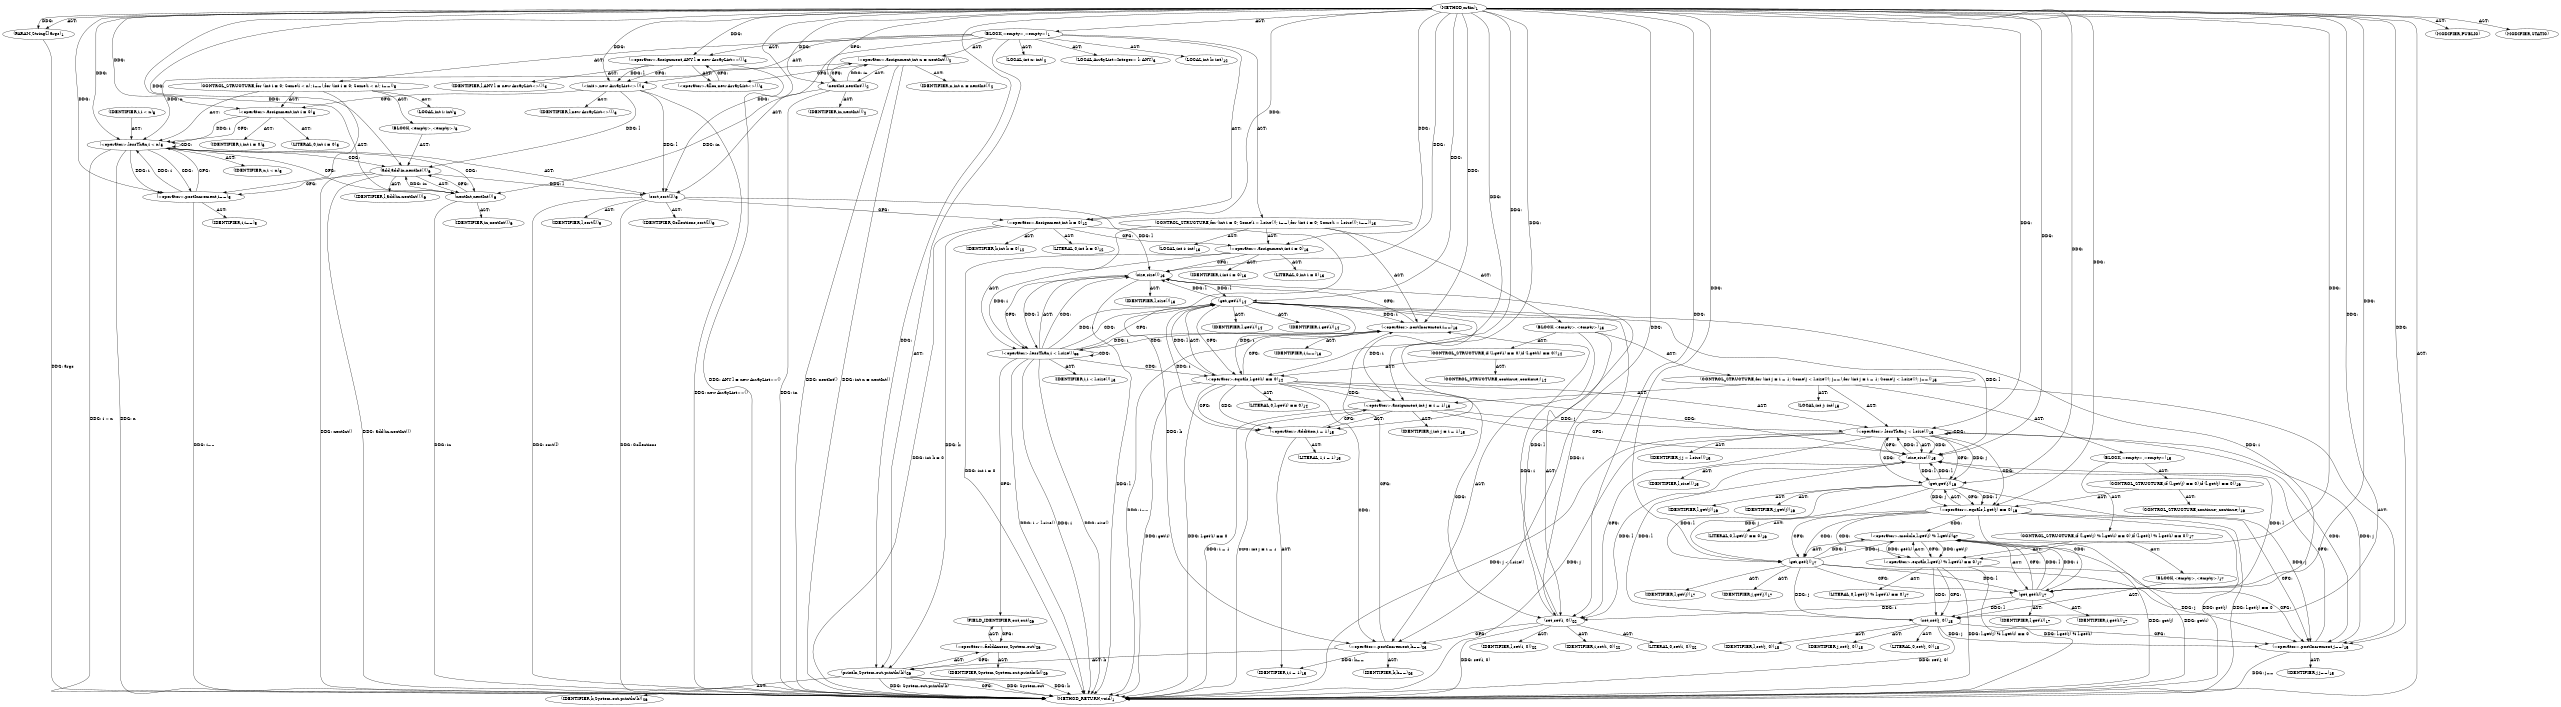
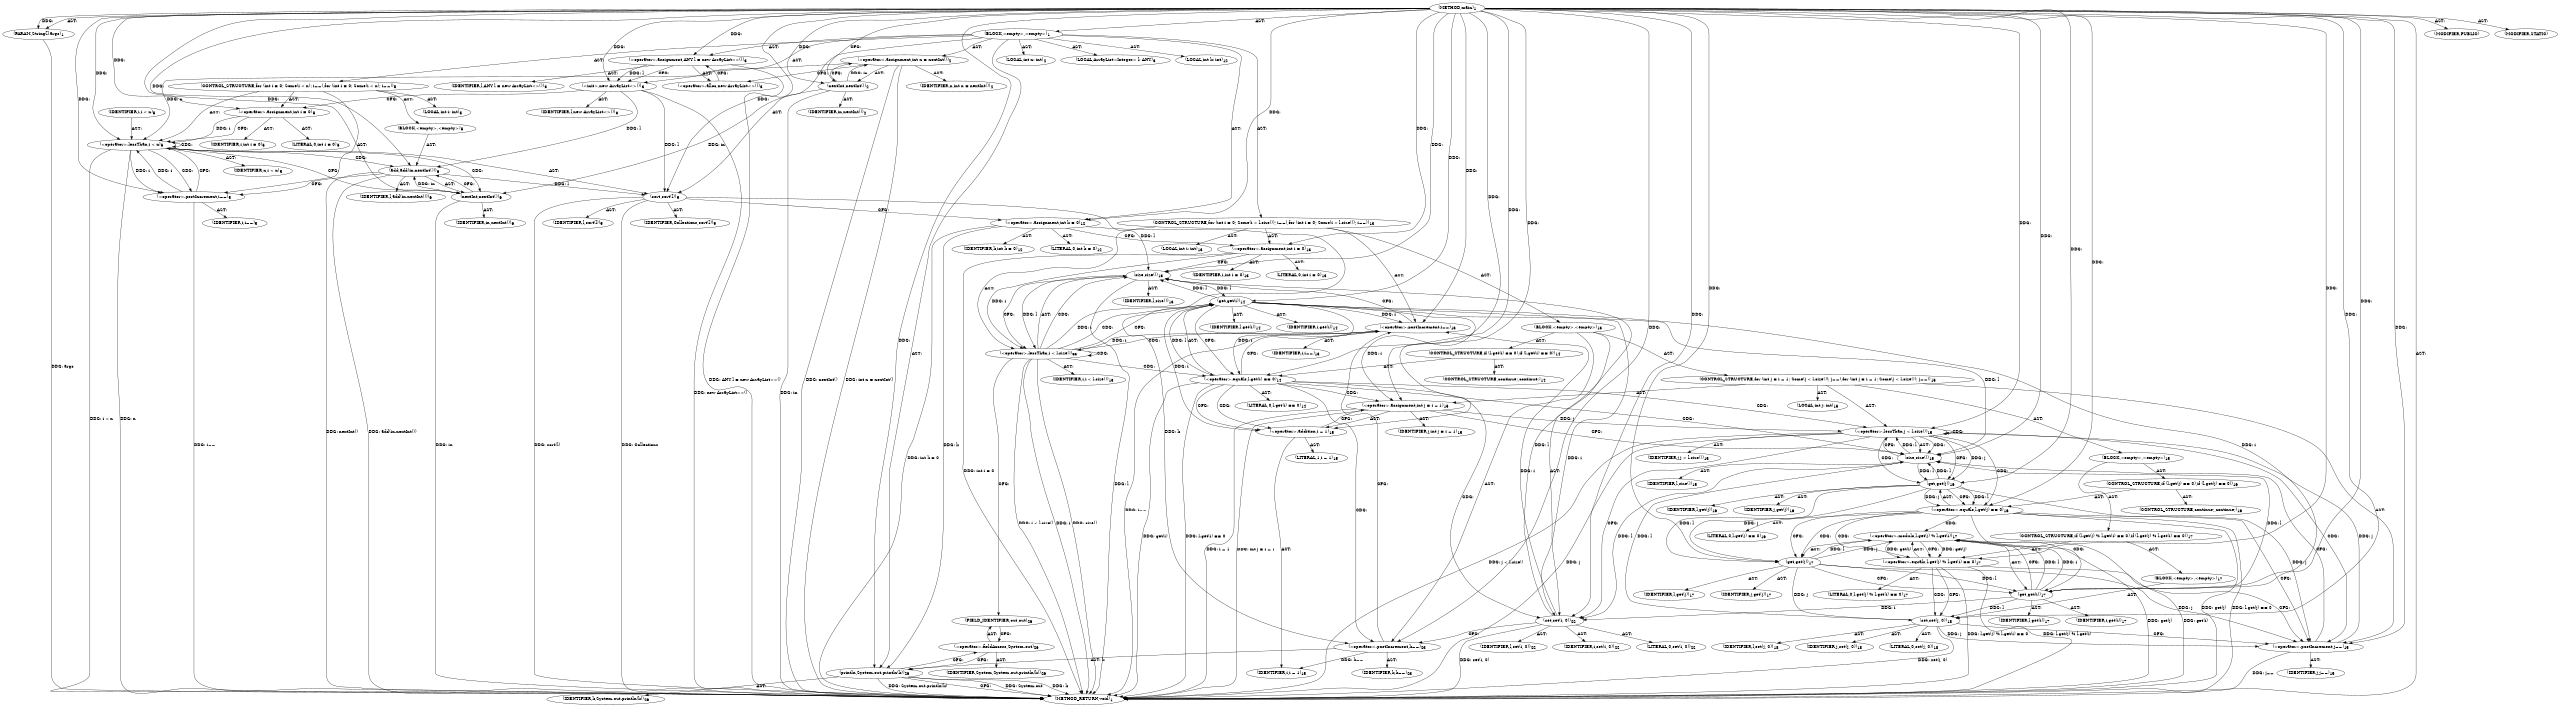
(1763, 406) -> (1763, 406)
(1956, 536) -> (1955, 536)
(960, 660) -> (959, 660)
